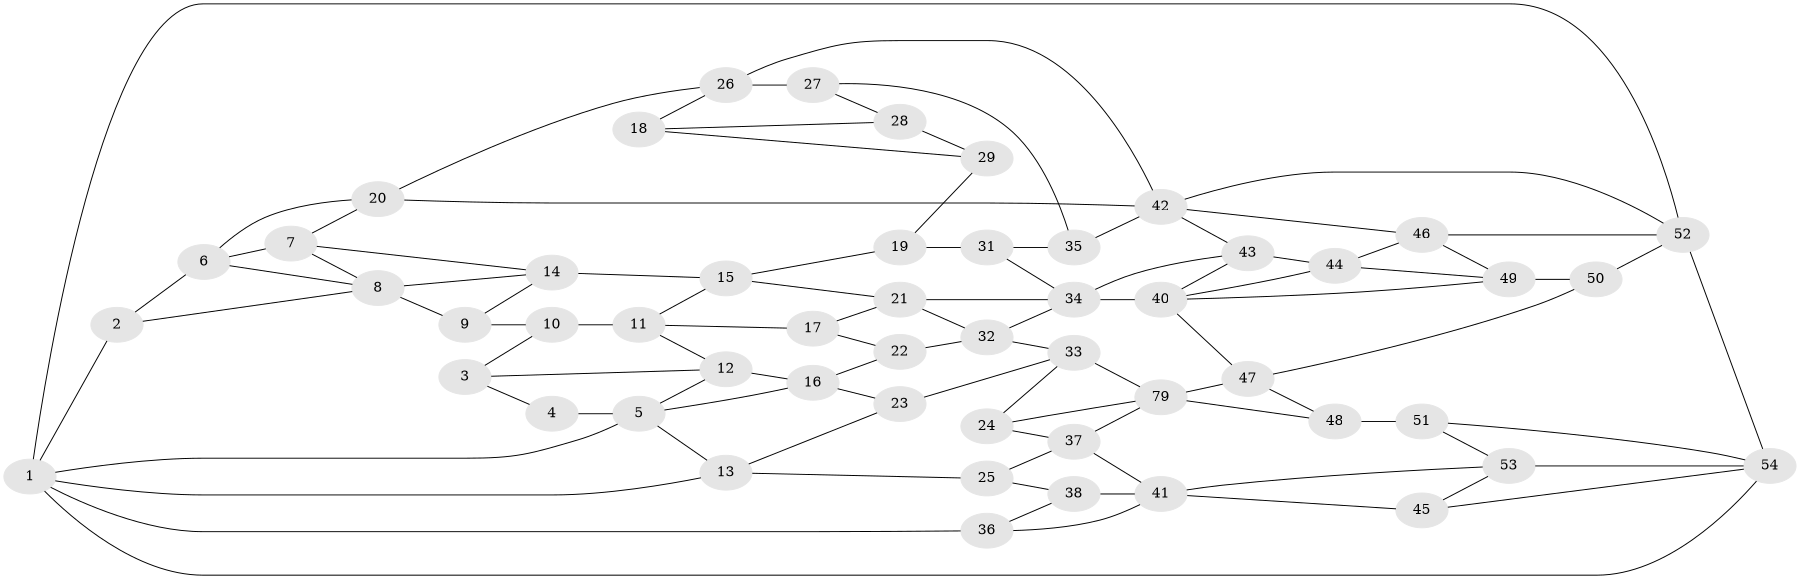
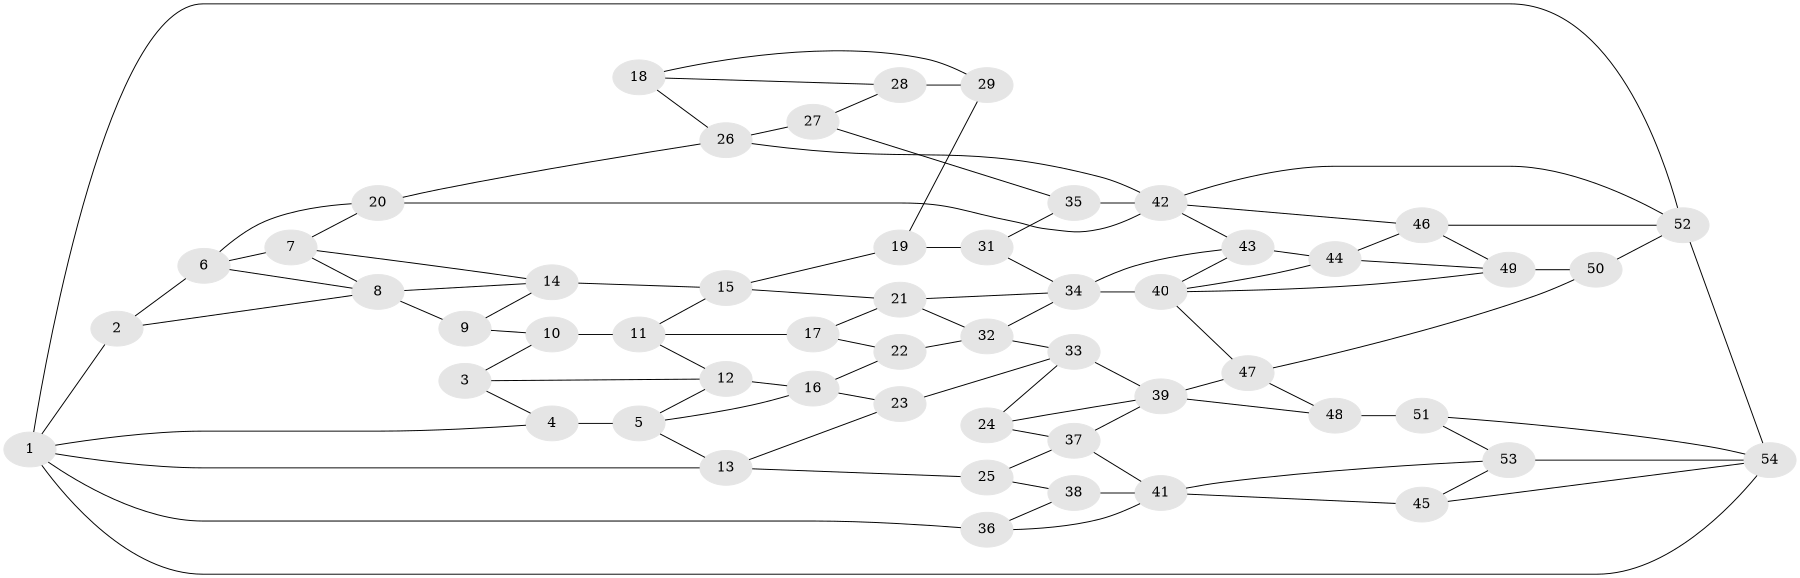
(1161, 397) -> (1161, 396)
(339, 458) -> (290, 431)
